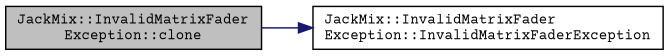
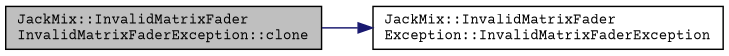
(134, 28) -> (164, 28)
